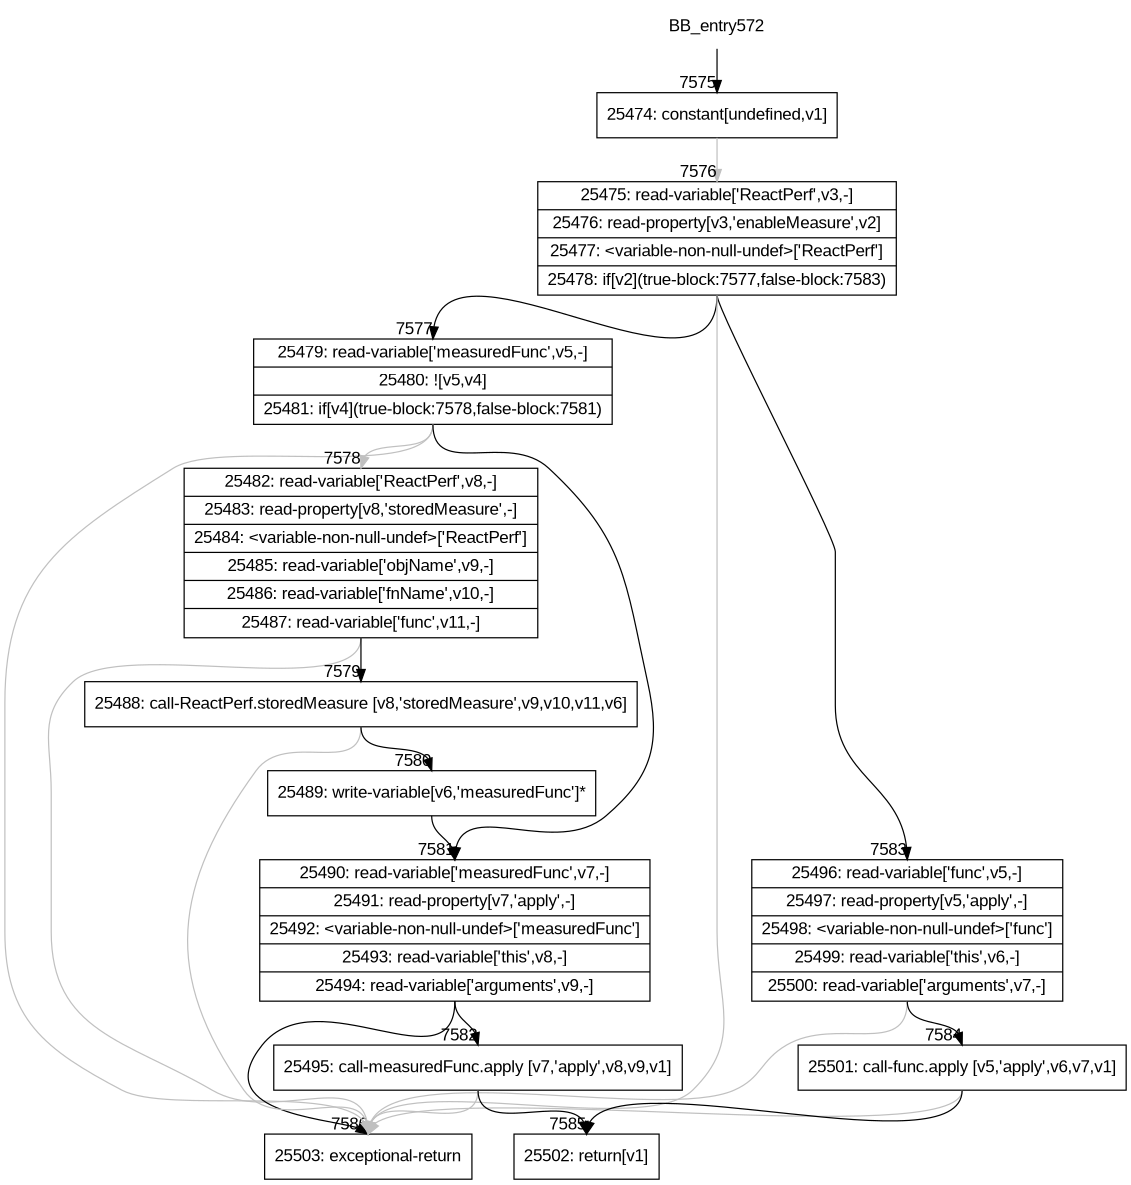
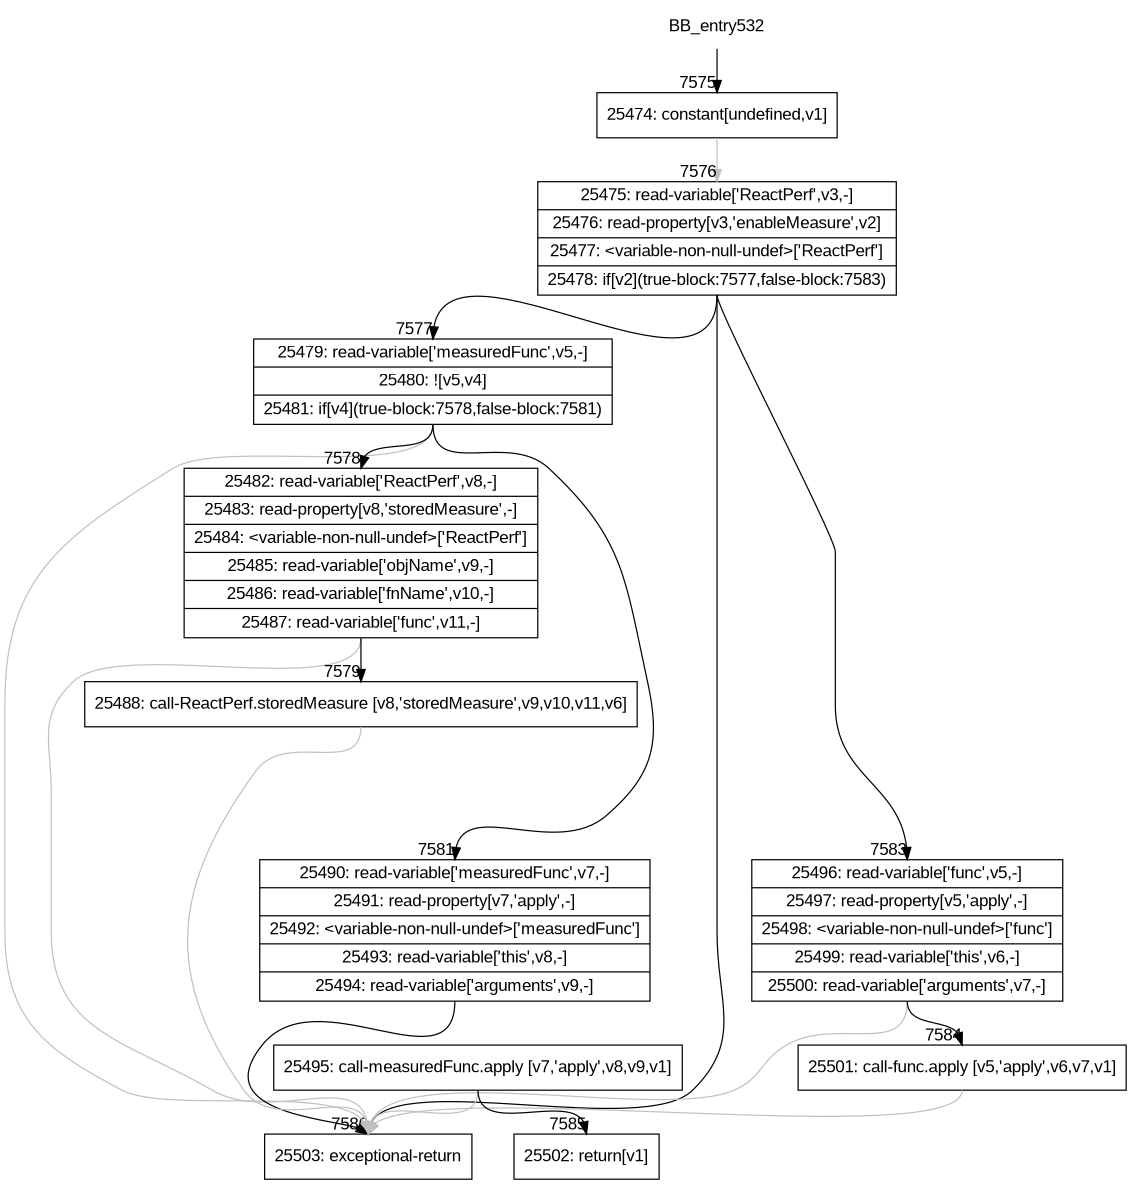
(717, 27) -> (717, 27)
(403, 446) -> (403, 446)
(432, 793) -> none
(717, 862) -> (717, 862)
(462, 1019) -> none
(712, 1106) -> none
